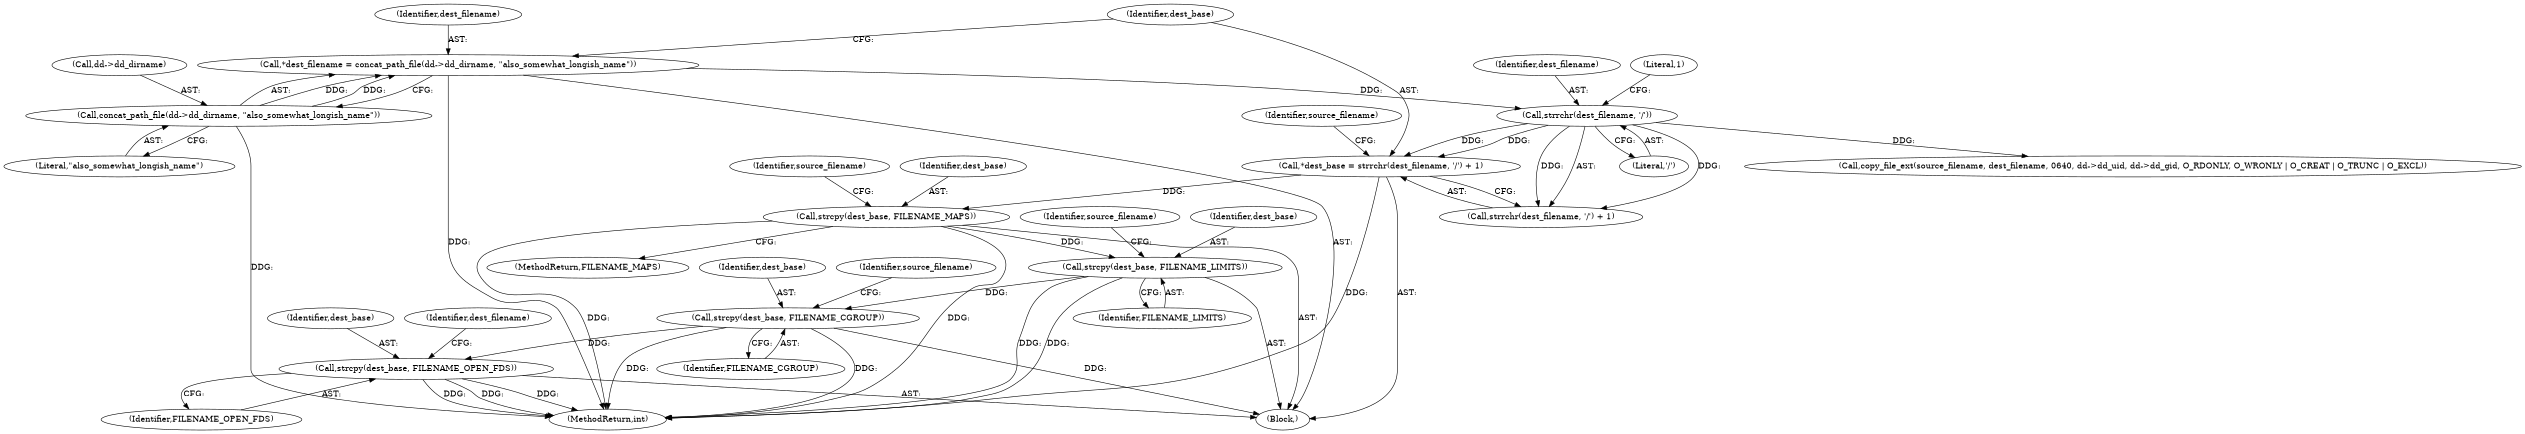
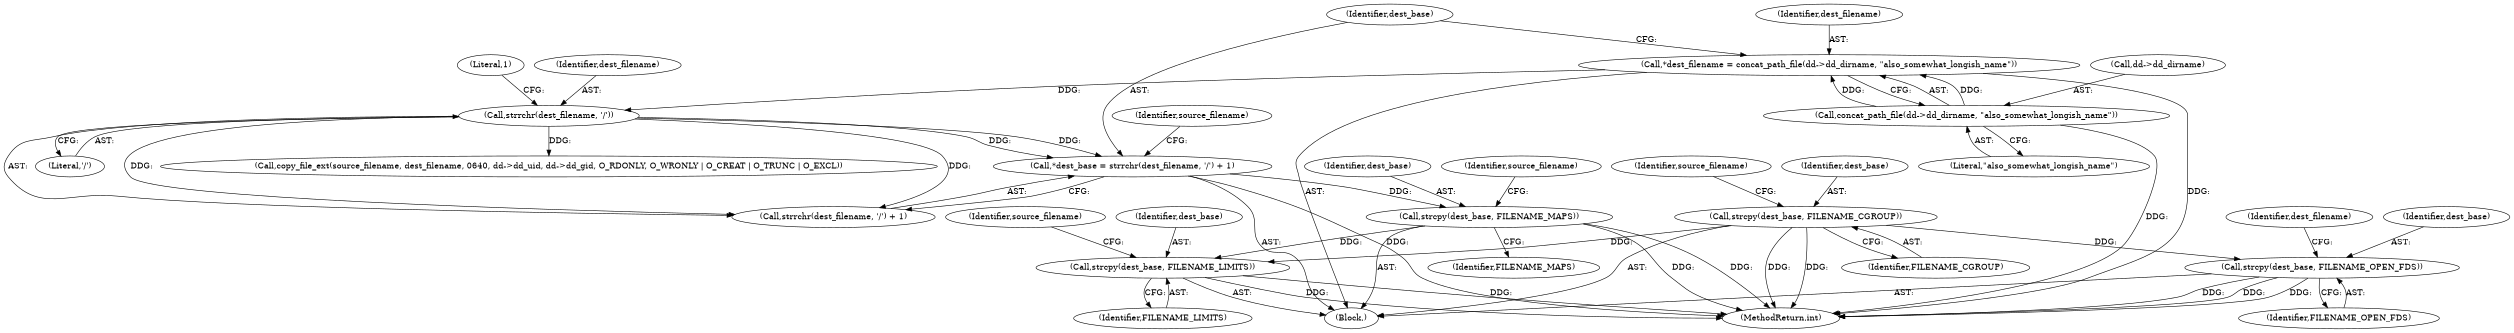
(588, 268) -> (1514, 268)
(979, 289) -> (1515, 248)
(1097, 369) -> (1639, 268)
